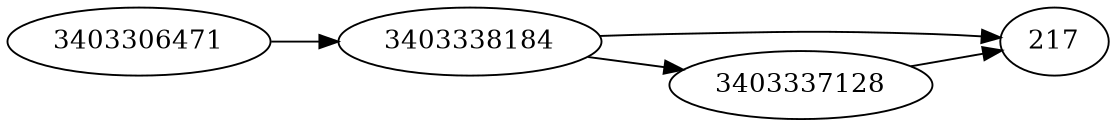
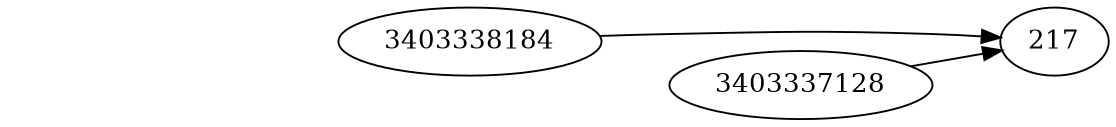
(139, 42) -> none
(626, 62) -> none
